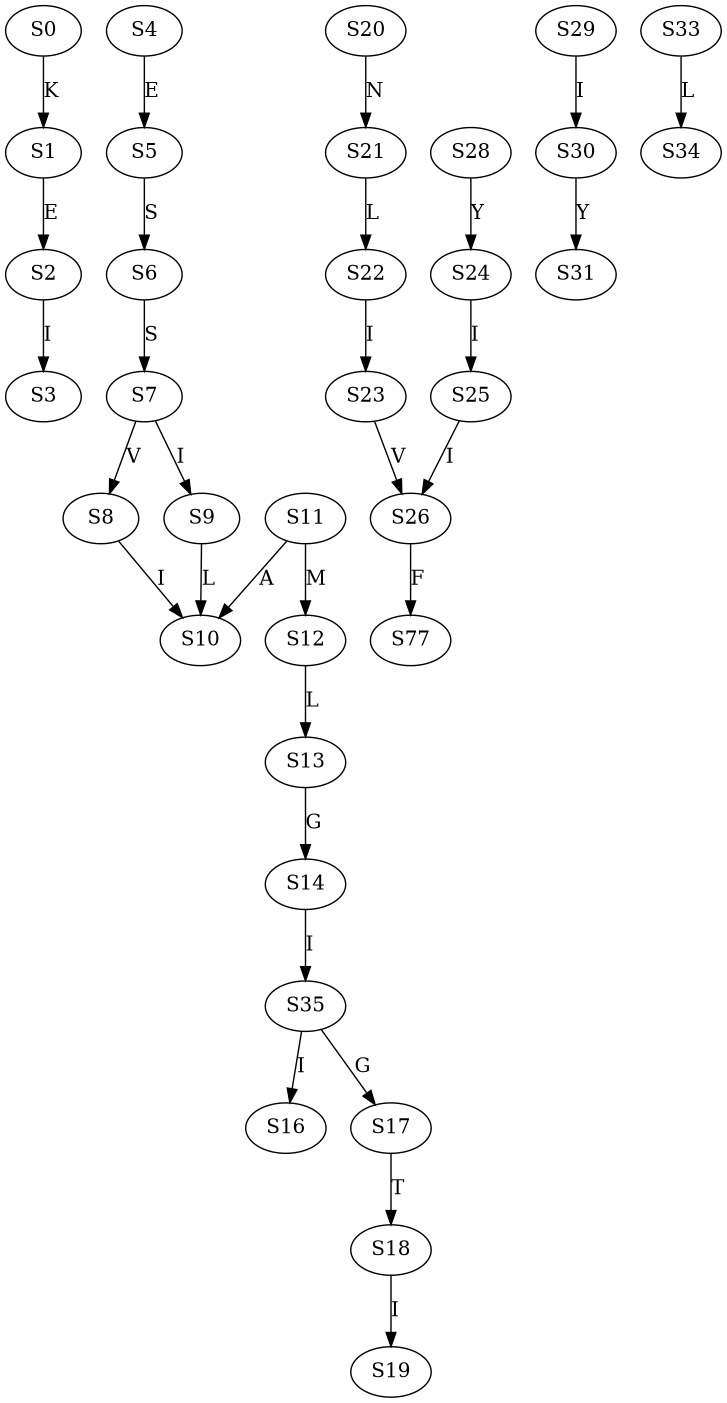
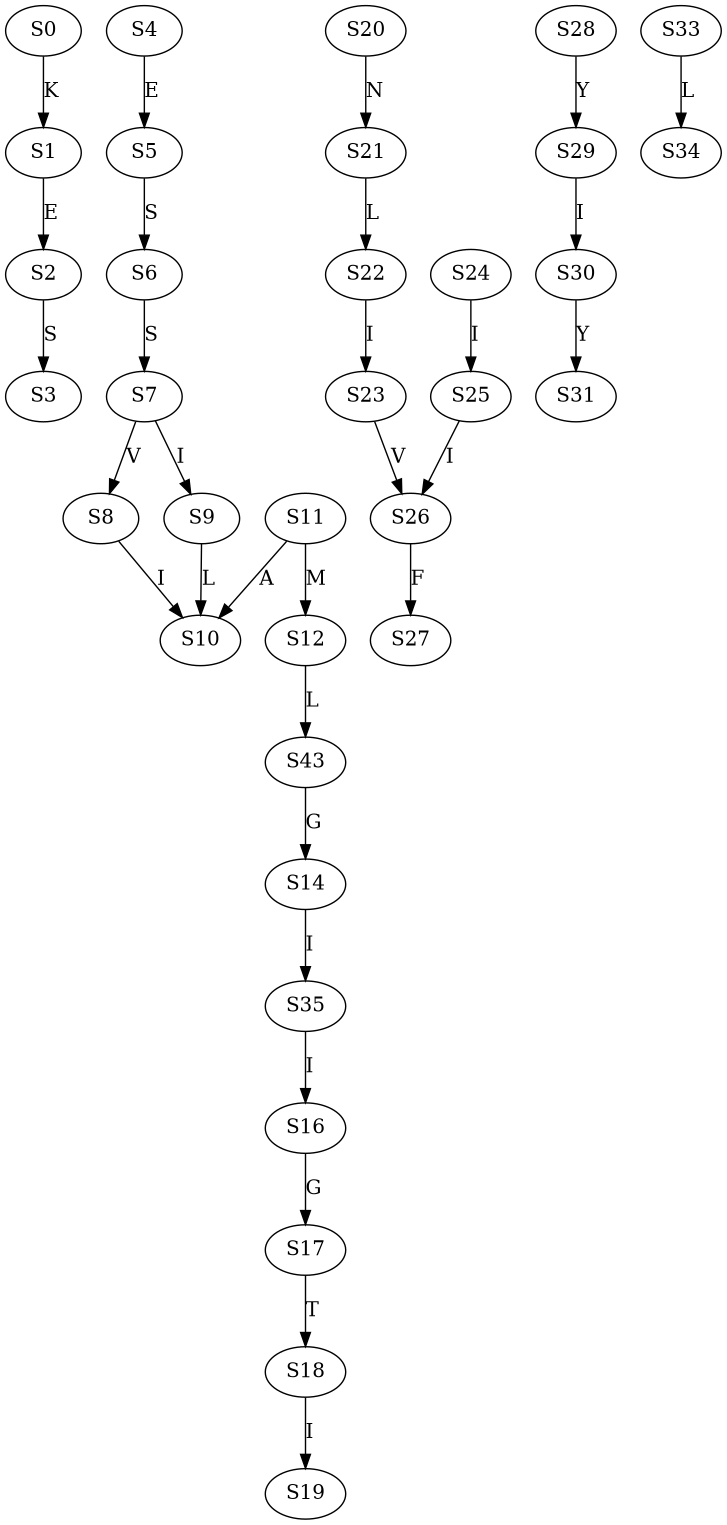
(471, 207) -> (576, 85)
(48, 336) -> (50, 336)
(411, 640) -> (411, 640)
(306, 762) -> (306, 762)
(344, 1061) -> (306, 1182)
